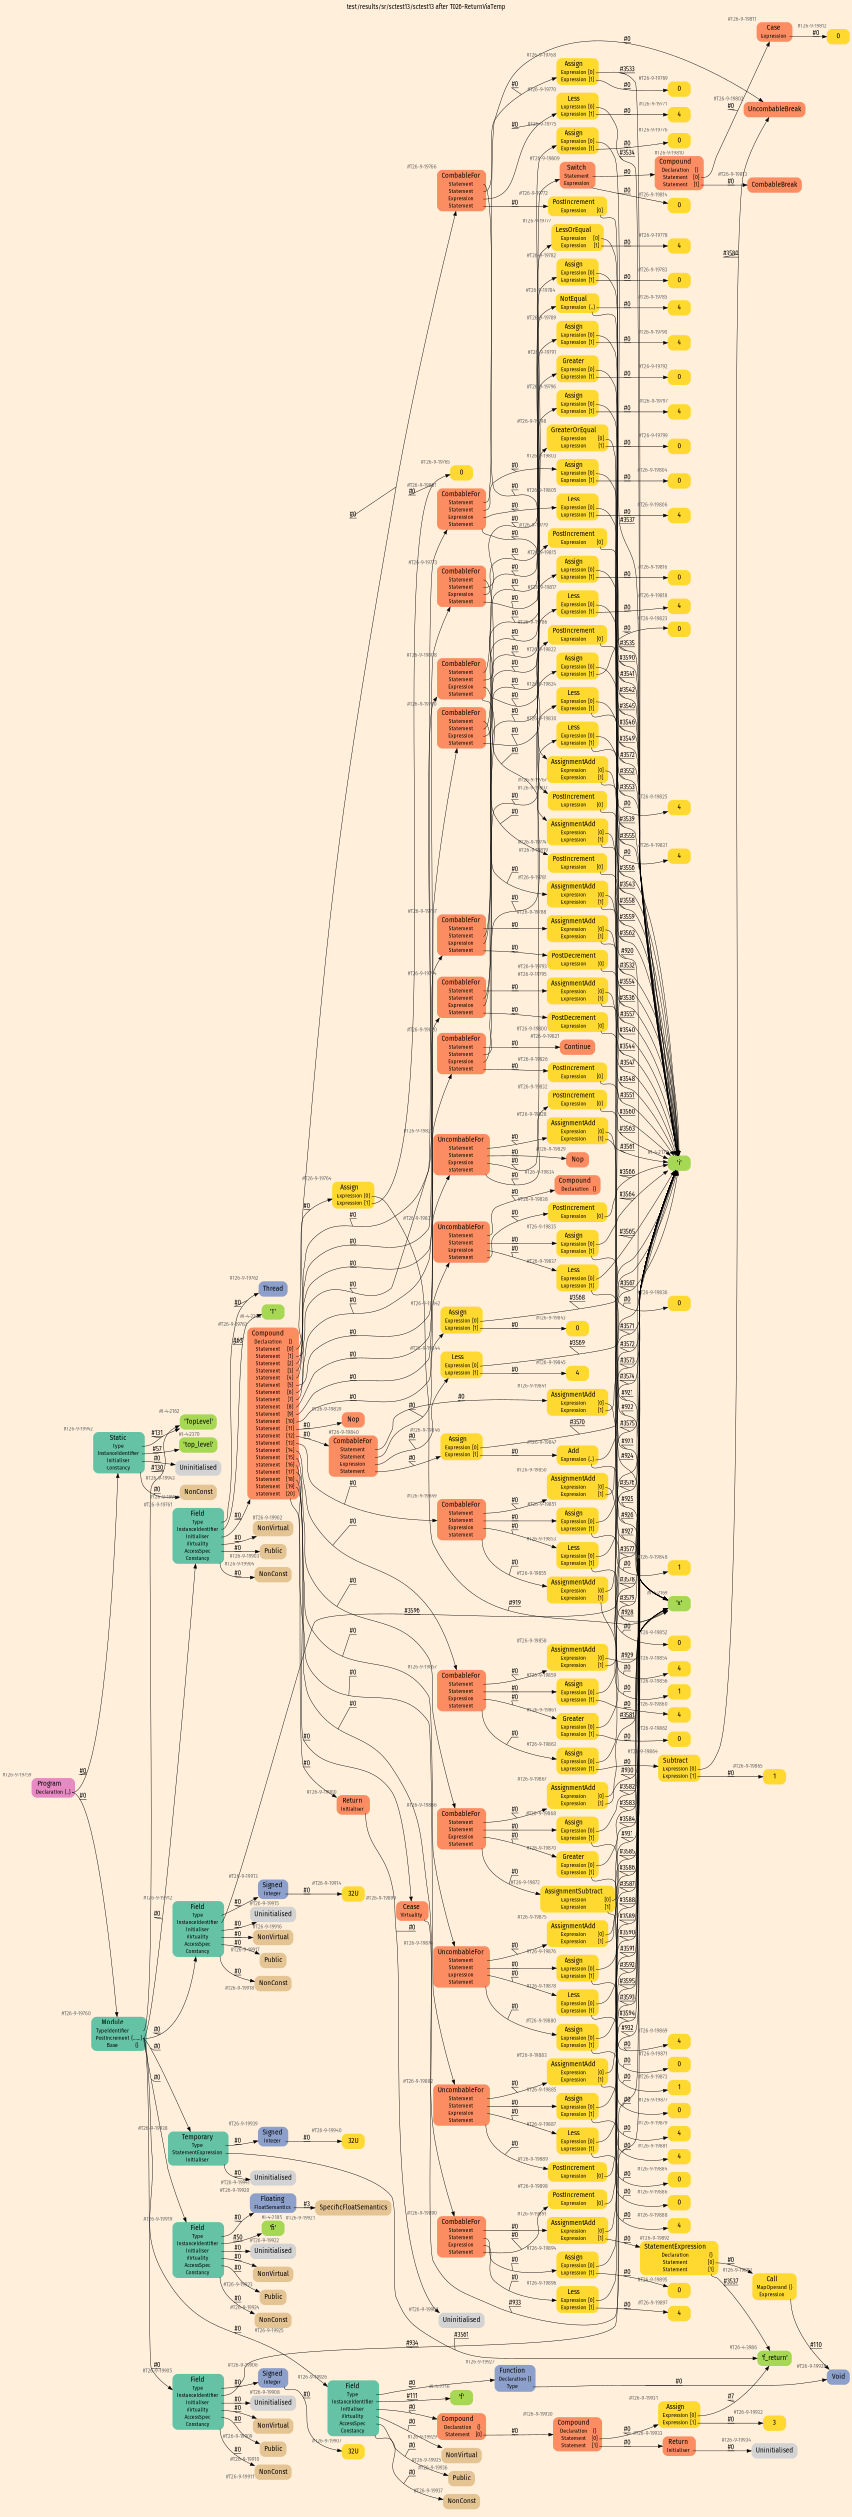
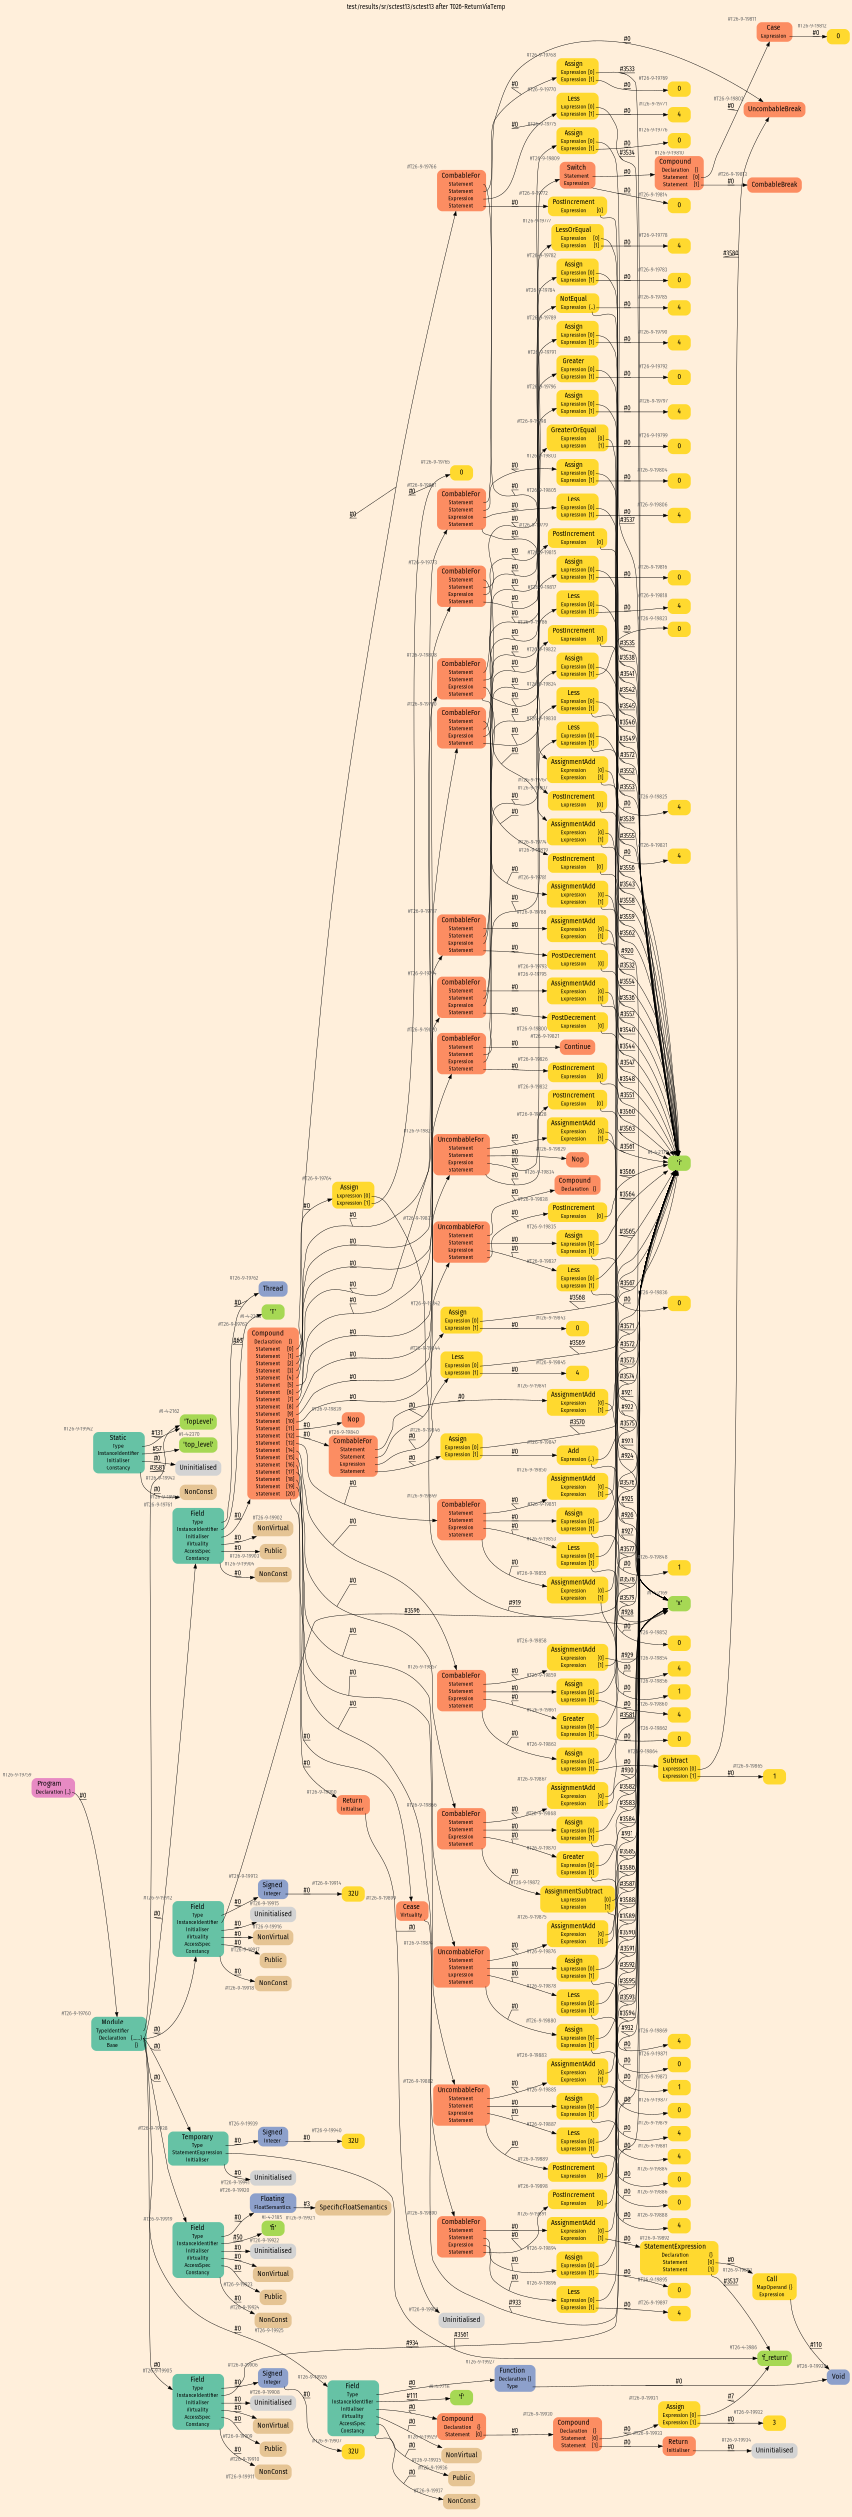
(627, 658) -> (627, 658)
(157, 1468) -> (157, 1468)
(108, 1639) -> none
(113, 2038) -> (113, 2038)
